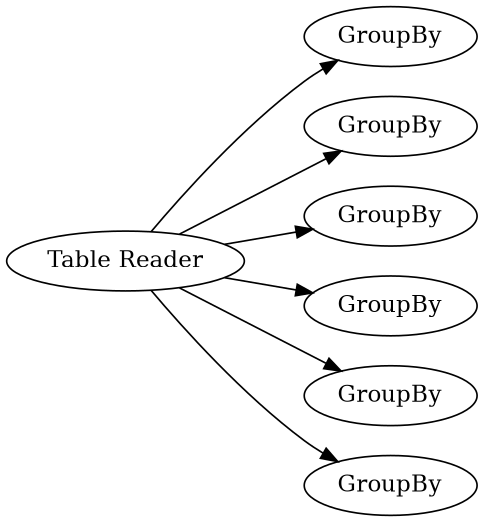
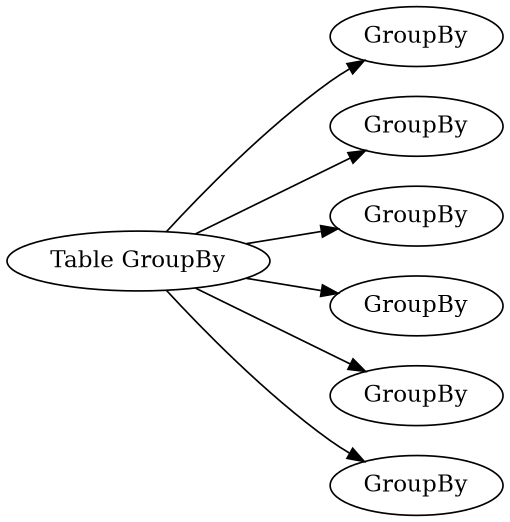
(126, 261) -> (138, 261)
